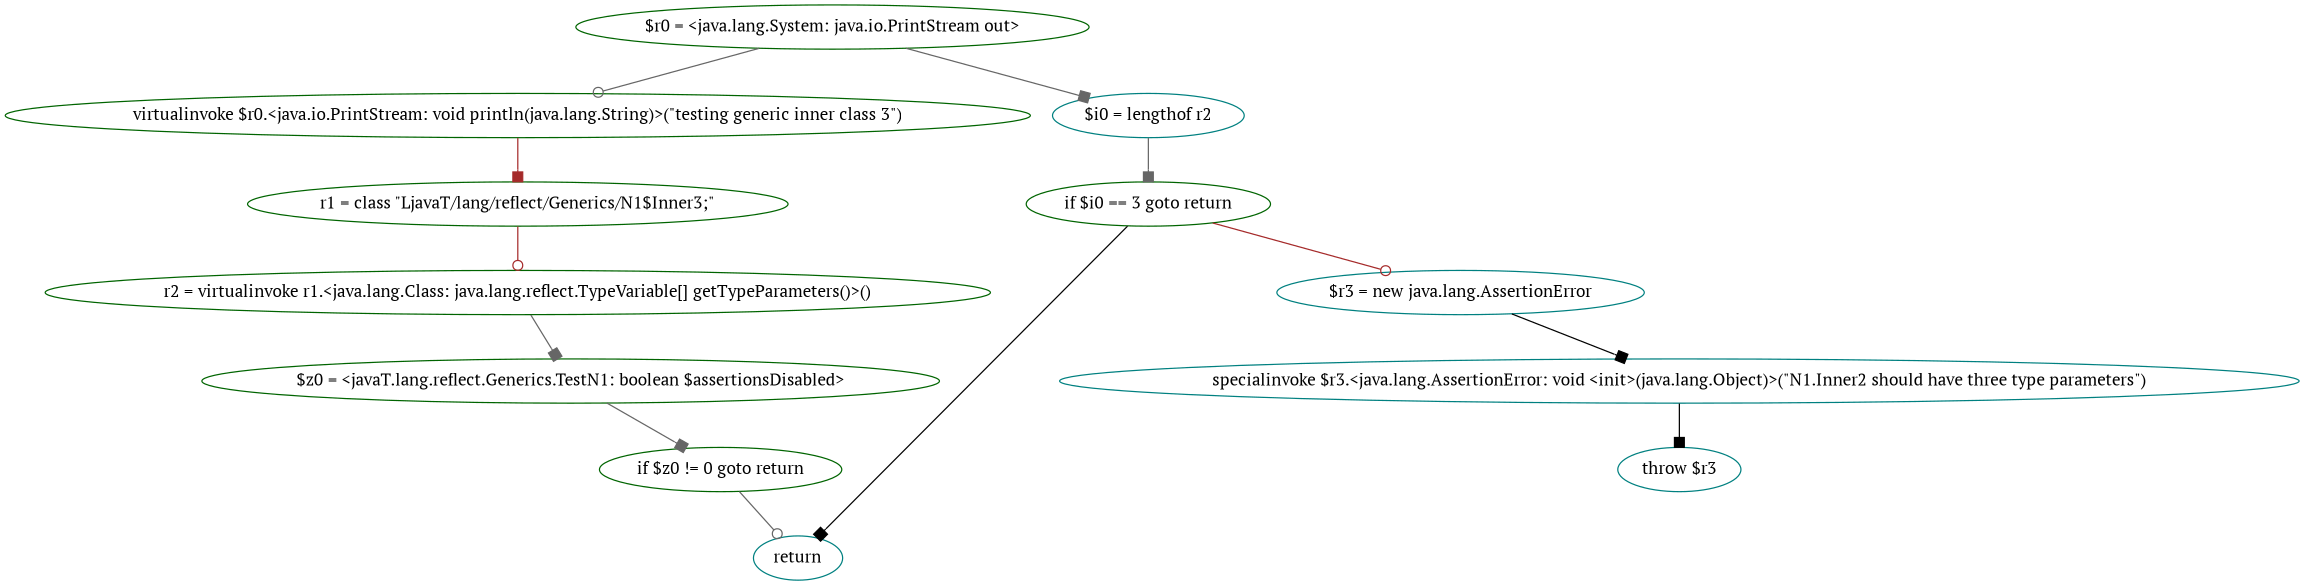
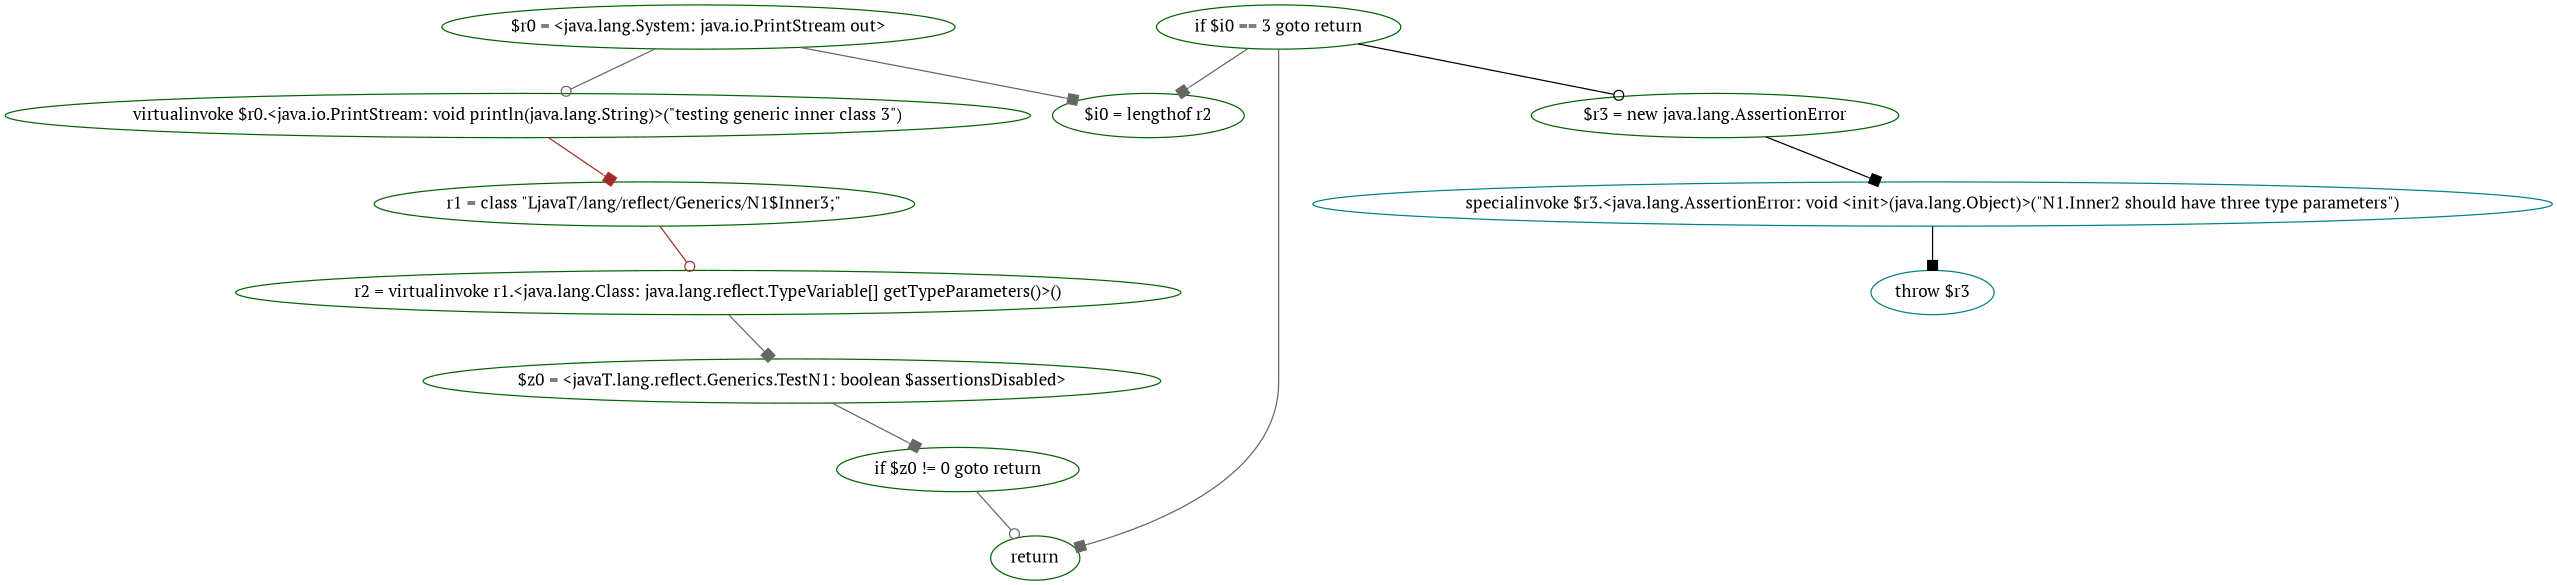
(1148, 116) -> (1148, 116)
(1148, 154) -> (1219, 68)
(1297, 246) -> (1486, 69)
(1461, 293) -> (1715, 116)
(977, 378) -> (1279, 350)
(798, 558) -> (1035, 558)
